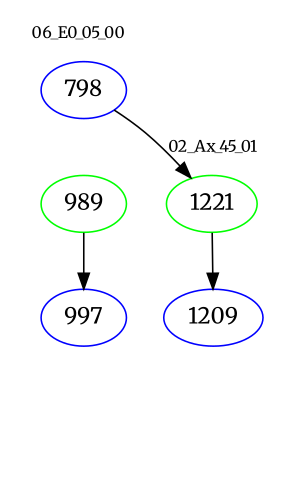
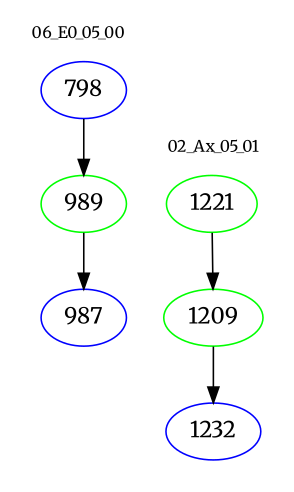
(162, 148) -> (84, 139)
(213, 148) -> (213, 148)
(84, 318) -> (84, 318)
(213, 318) -> (213, 318)
none -> (213, 431)
